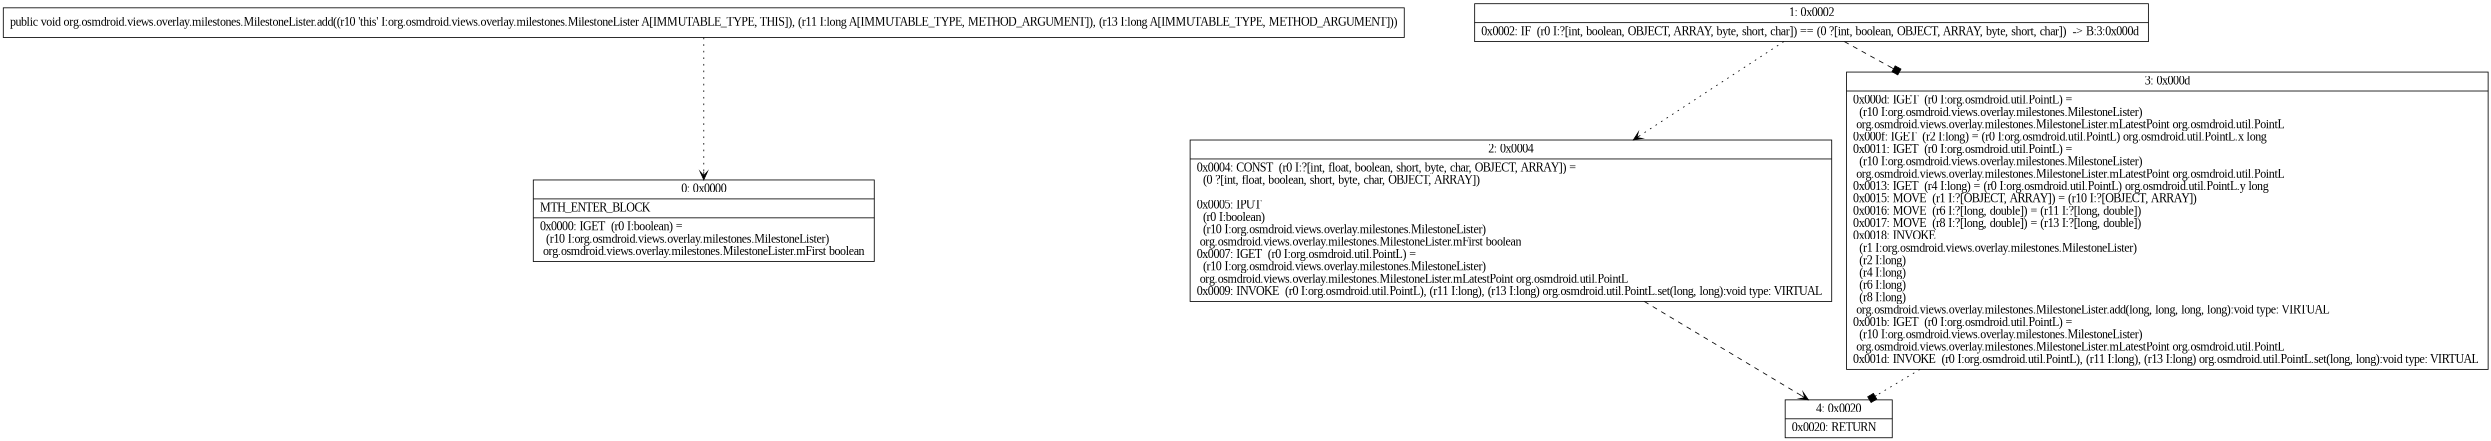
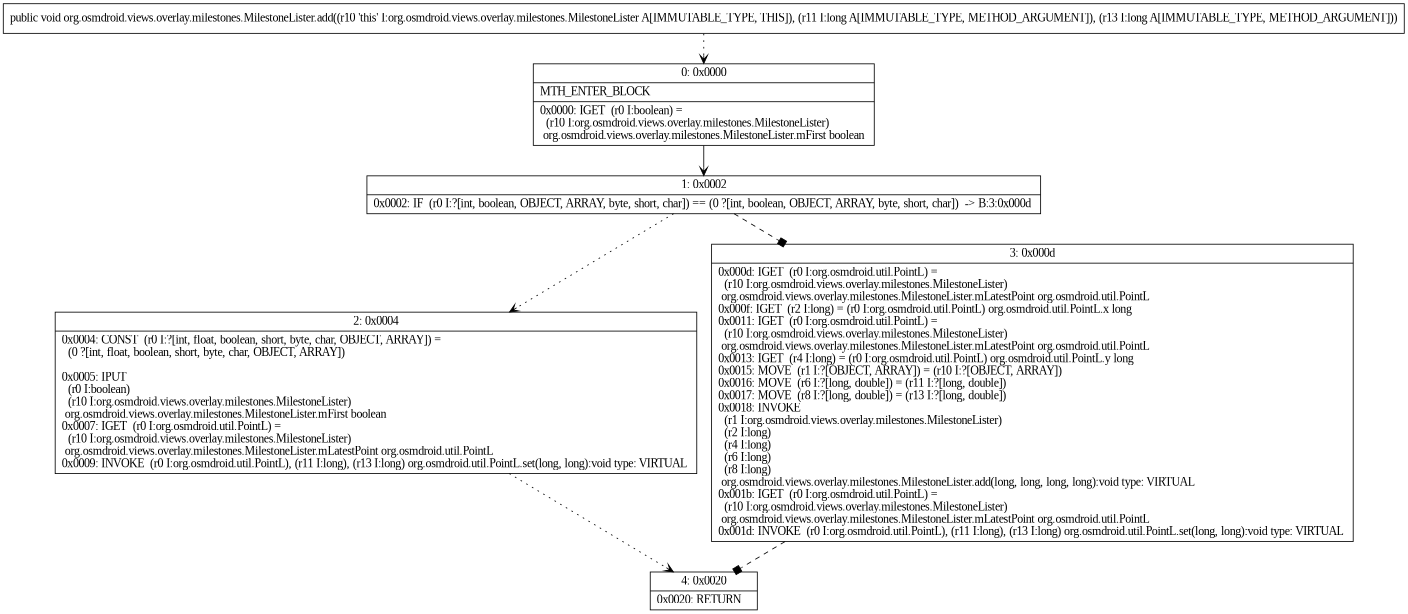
none -> (704, 156)
(1723, 348) -> (588, 521)
(1898, 382) -> (763, 554)
